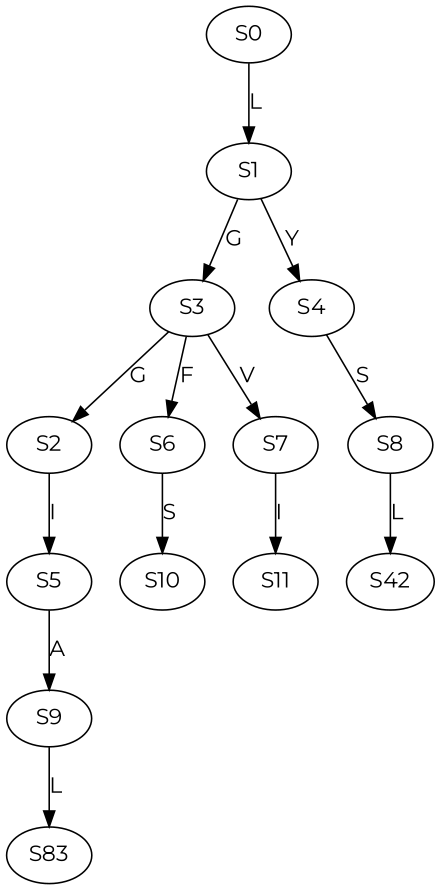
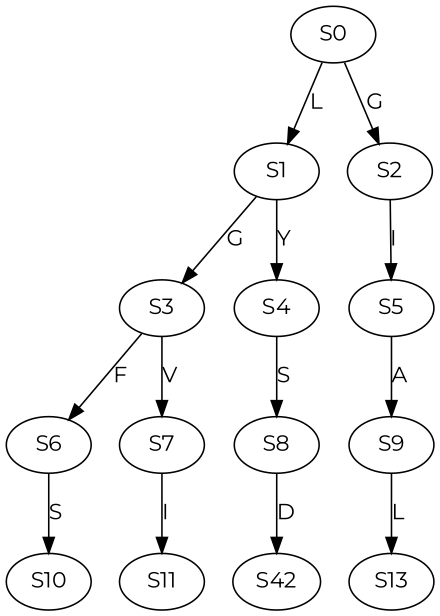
(127, 371) -> (359, 96)
(397, 513) -> (286, 513)
(49, 855) -> (391, 582)
